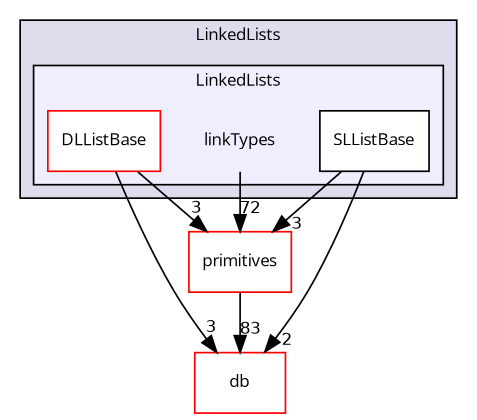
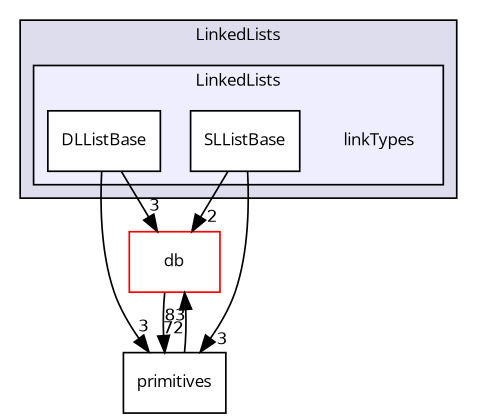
(104, 141) -> (104, 141)
(240, 193) -> (163, 314)
(240, 262) -> (175, 383)
